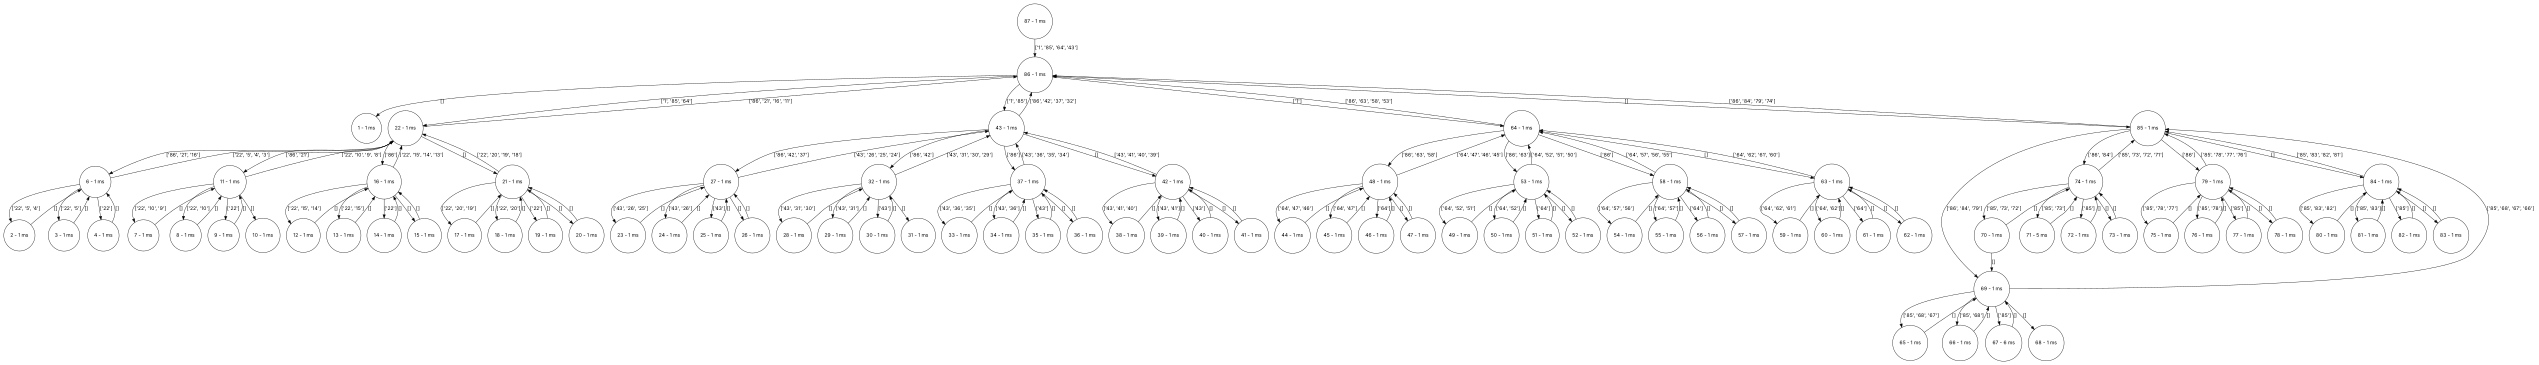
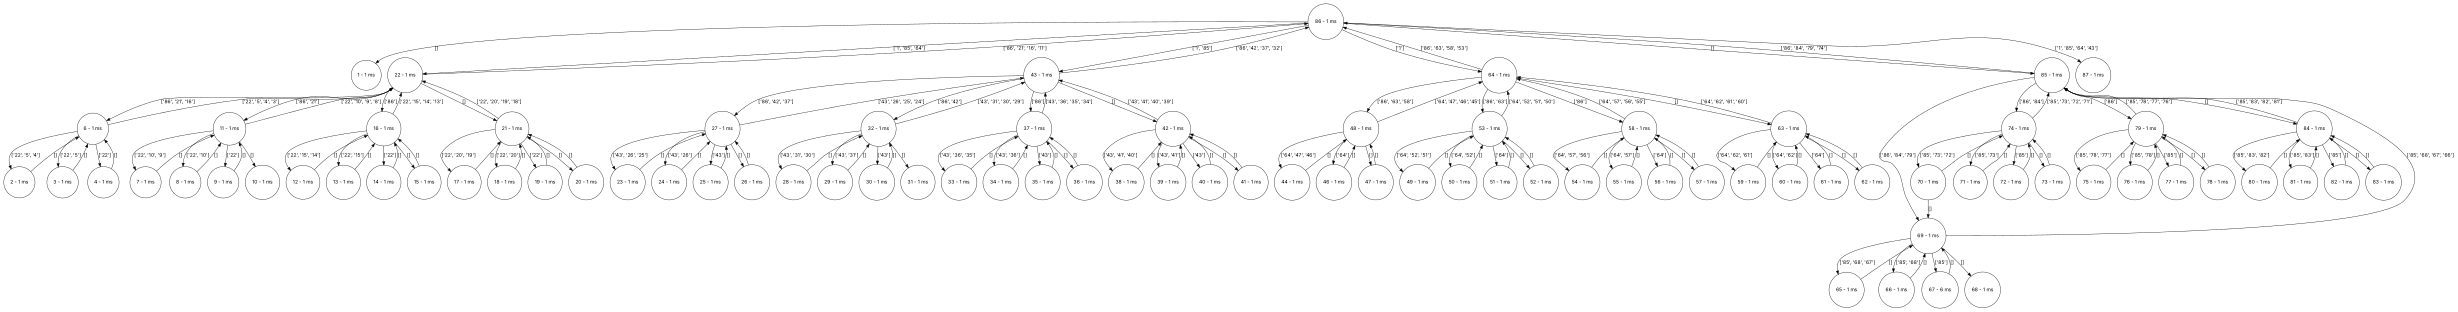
(1035, 46) -> (1713, 40)
(1334, 235) -> none
(2037, 235) -> (1970, 182)
